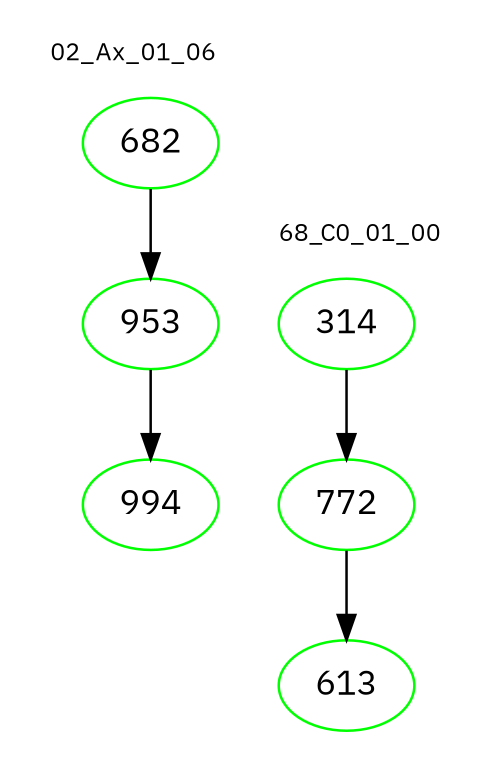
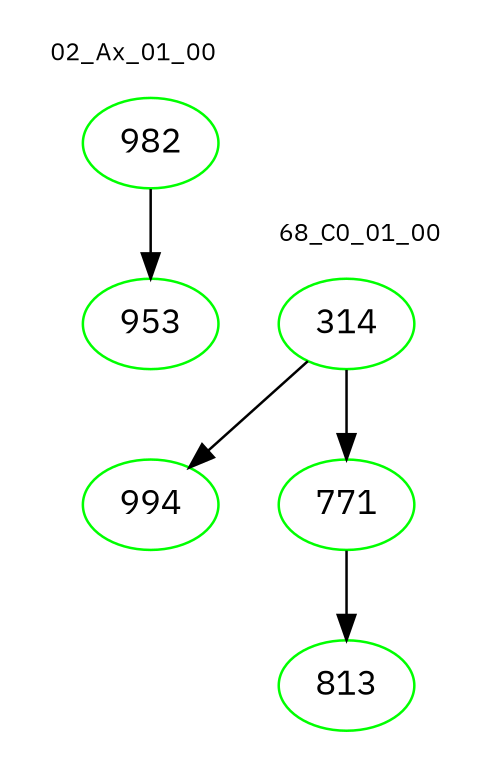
(134, 54) -> (134, 54)
(151, 143) -> (151, 143)
(151, 402) -> (275, 390)
(347, 505) -> (347, 505)
(347, 686) -> (347, 686)
